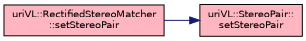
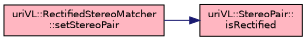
(251, 20) -> (251, 20)
